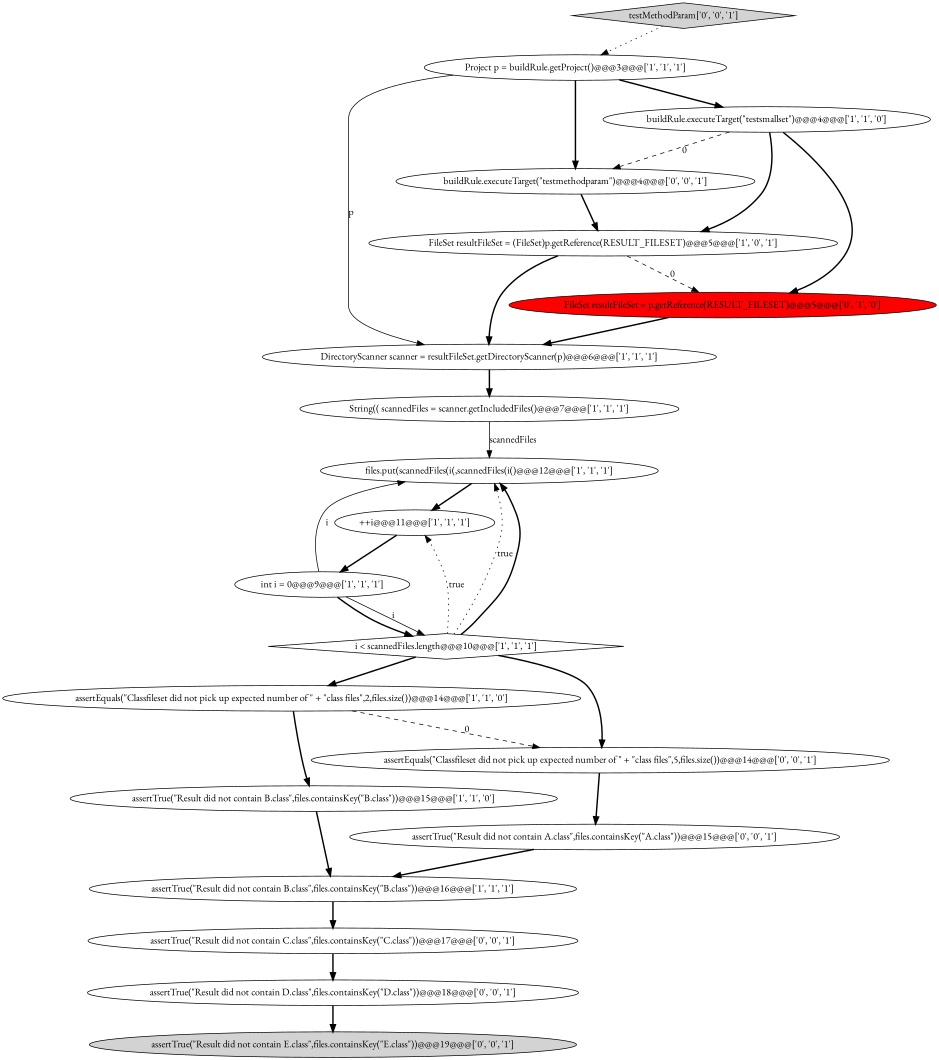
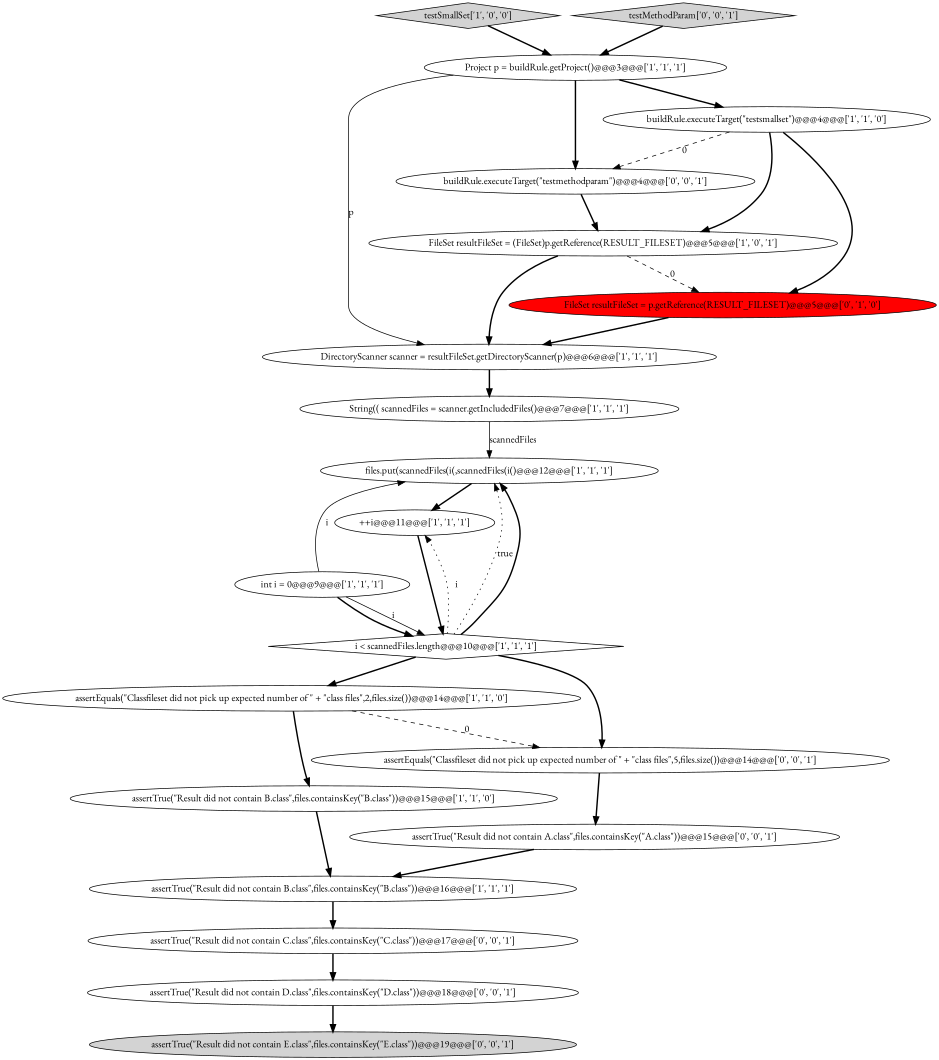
none -> (468, 16)
(635, 39) -> (635, 39)
(372, 552) -> (430, 581)
(457, 585) -> (457, 585)
